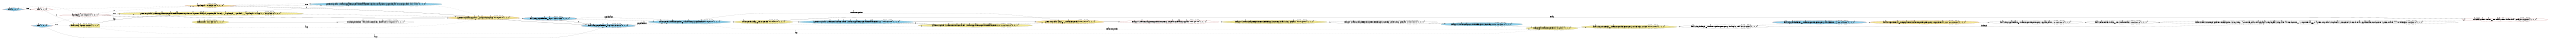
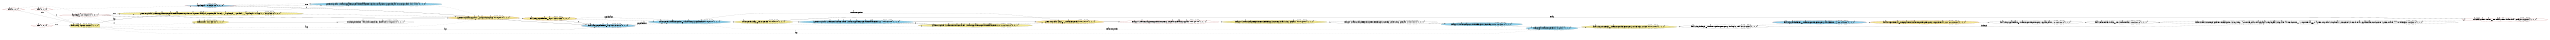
(210, 6) -> (210, 6)
(14, 9) -> (14, 9)
(27, 9) -> (47, 17)
(143, 9) -> (141, 25)
(550, 19) -> (550, 19)
(42, 26) -> (42, 26)
(1552, 28) -> (1552, 28)
(323, 38) -> (347, 30)
